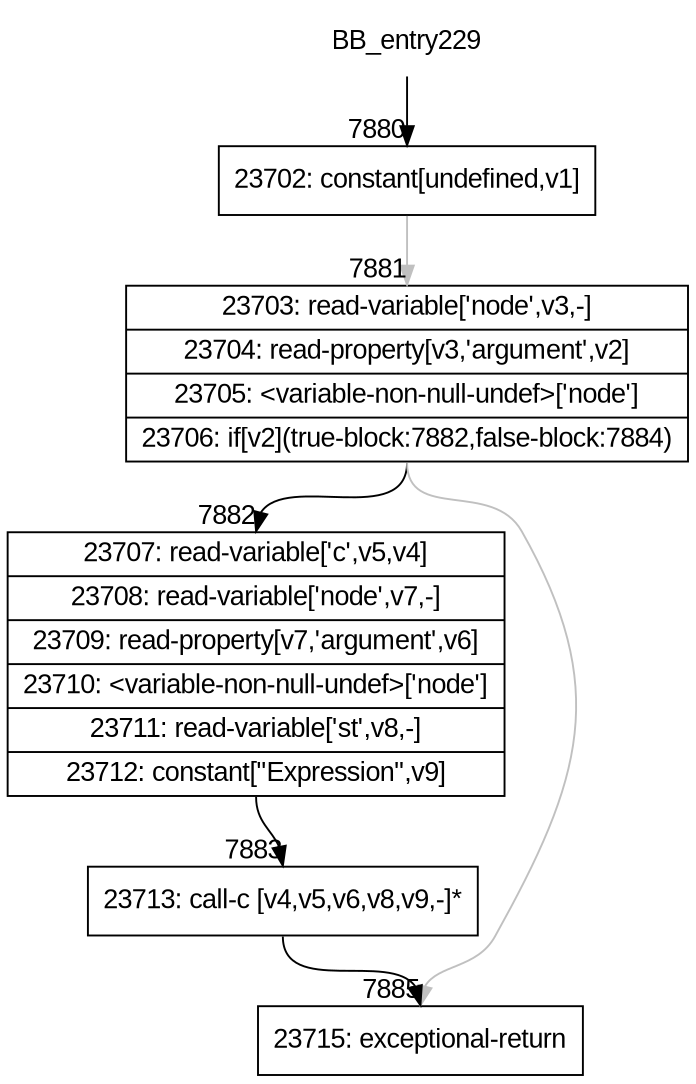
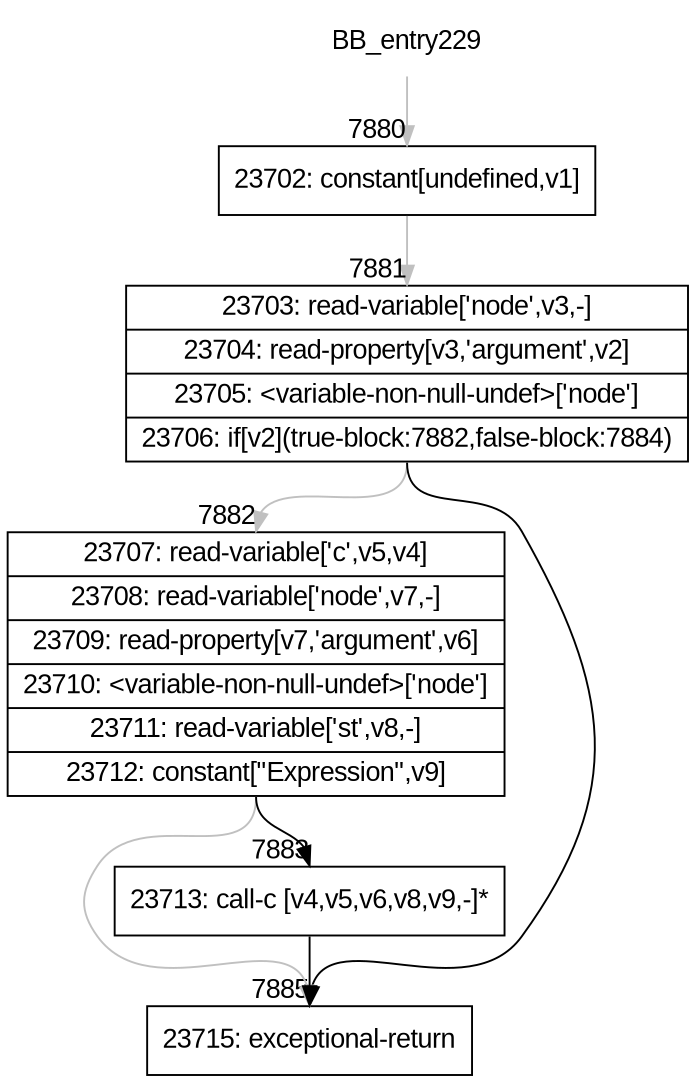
(407, 101) -> (407, 101)
(341, 497) -> (341, 497)
(575, 708) -> (592, 777)
none -> (88, 920)
